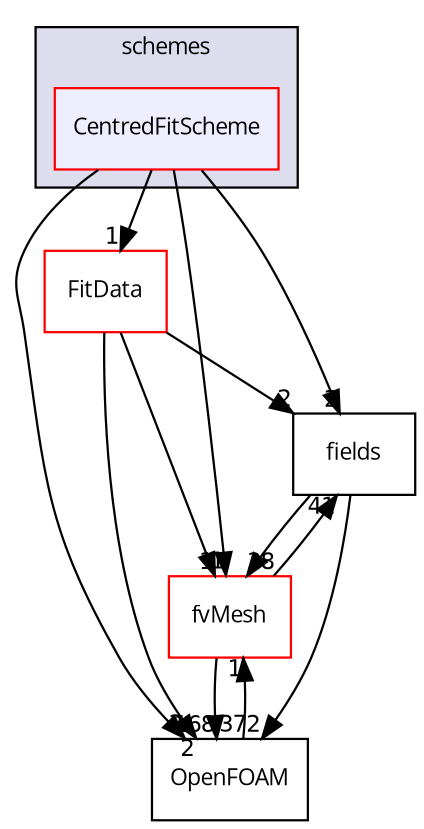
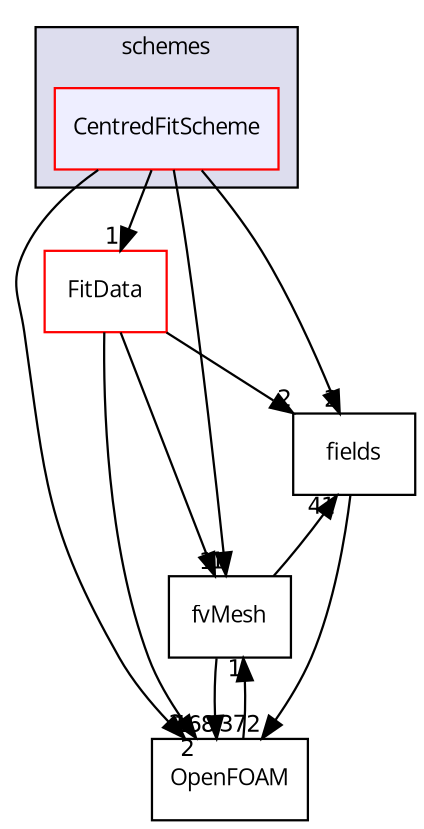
(285, 526) -> none
(230, 617) -> (230, 617)
